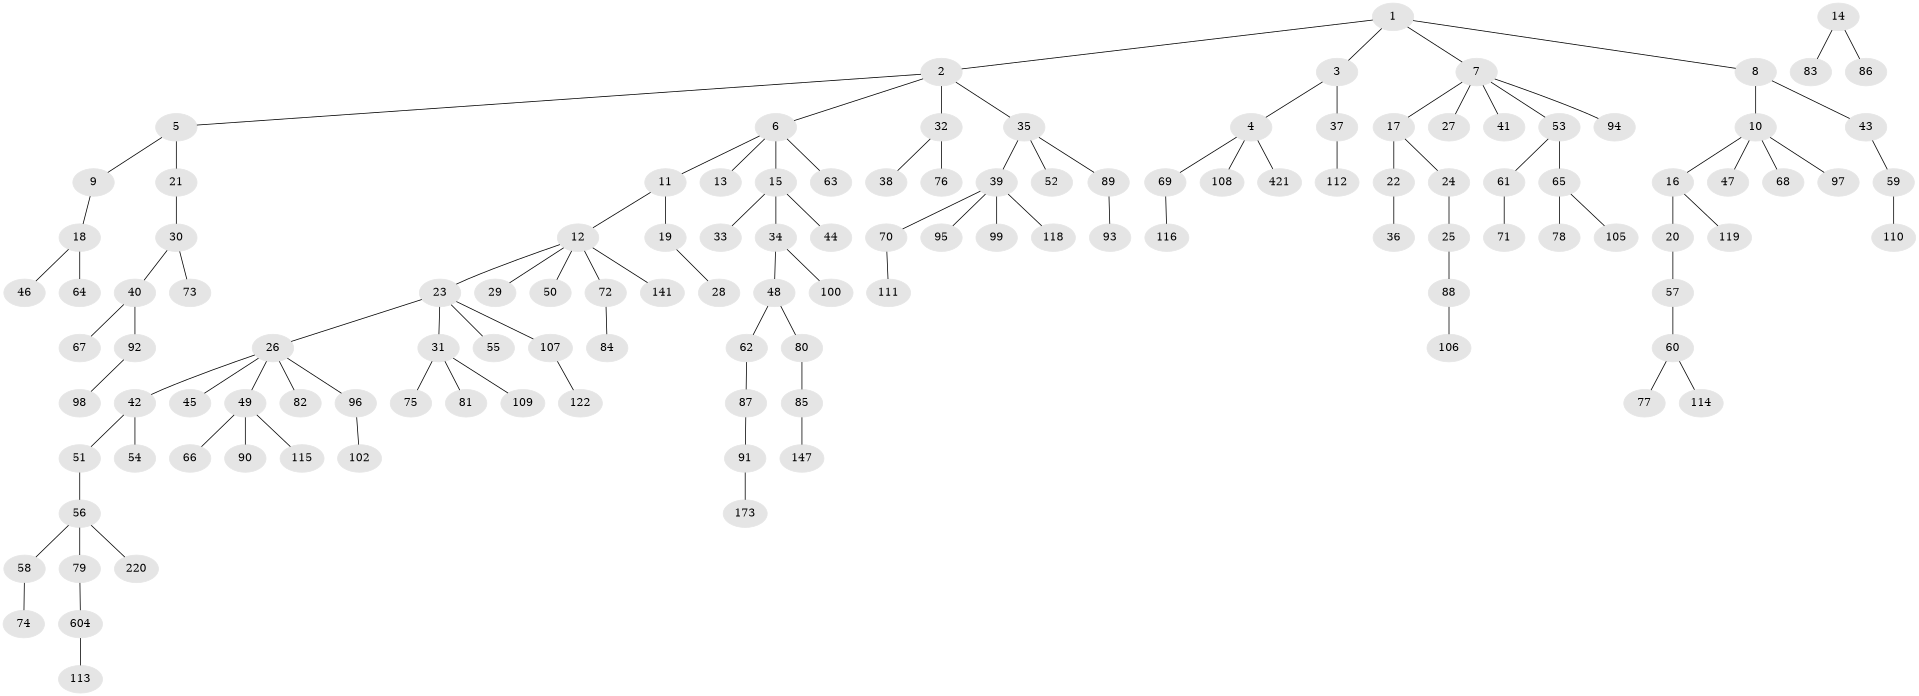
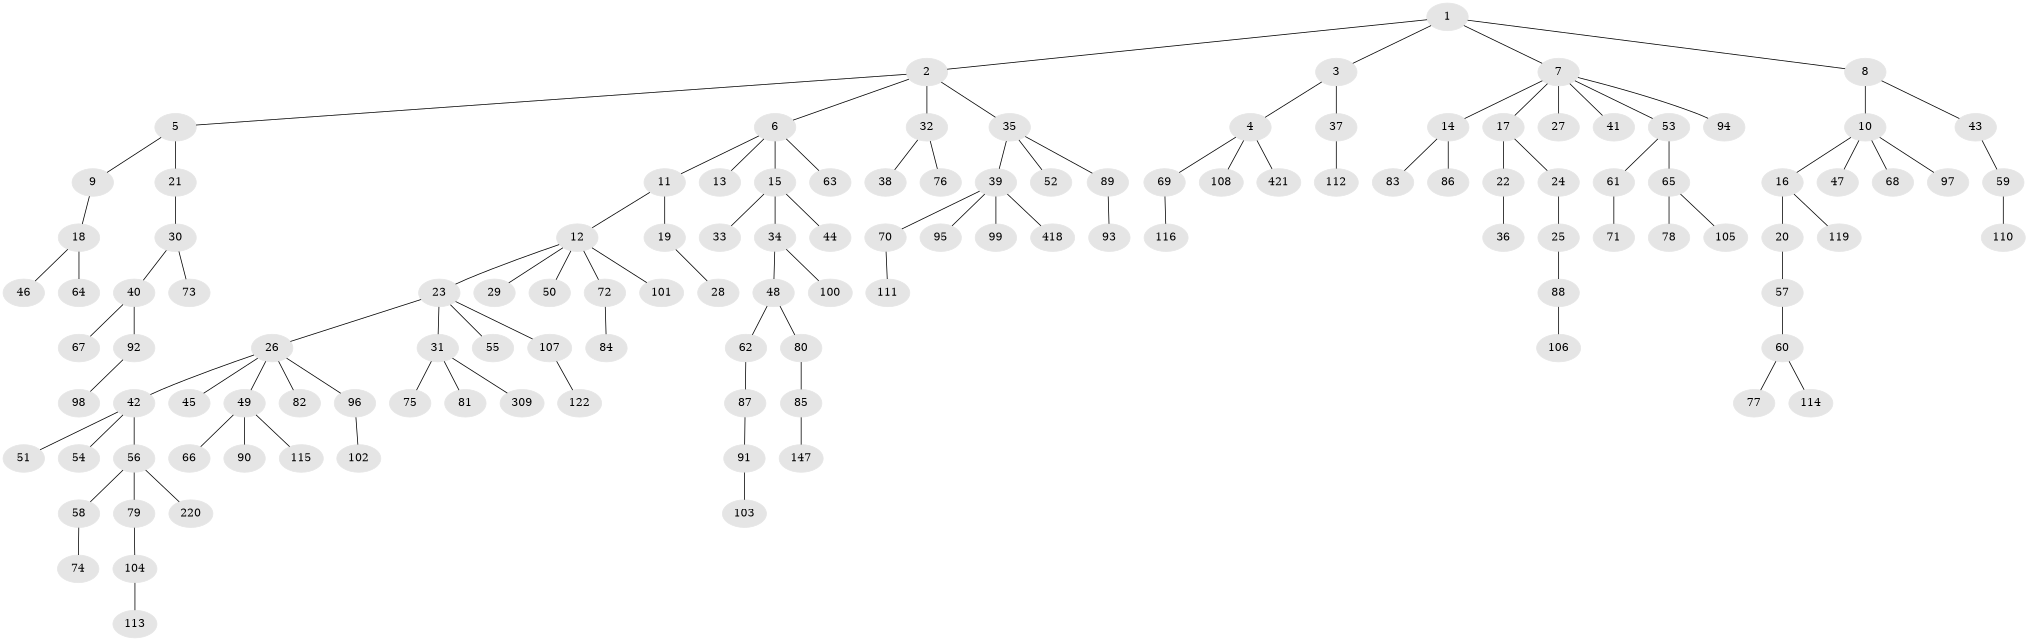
none -> (1503, 100)
(1053, 238) -> (1053, 238)
(662, 293) -> (662, 293)
(523, 403) -> (522, 403)
(80, 486) -> (134, 431)
(745, 514) -> (744, 514)
(80, 624) -> (135, 569)
